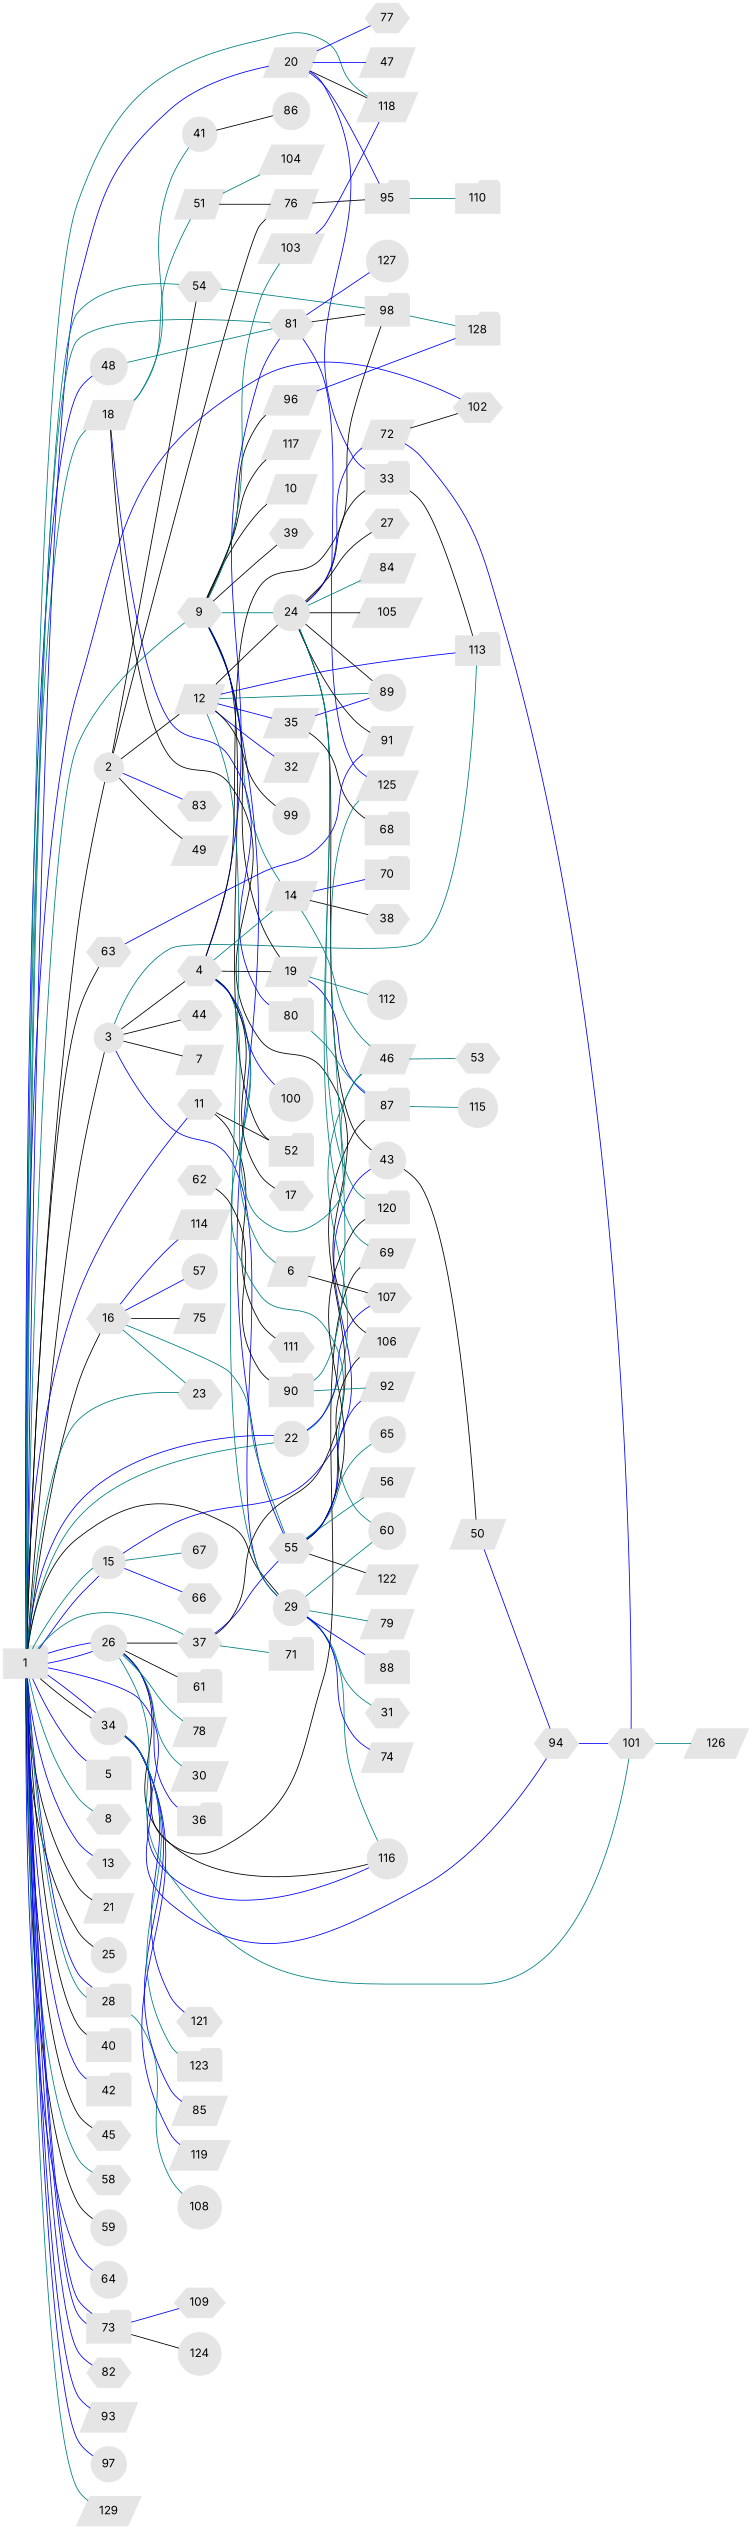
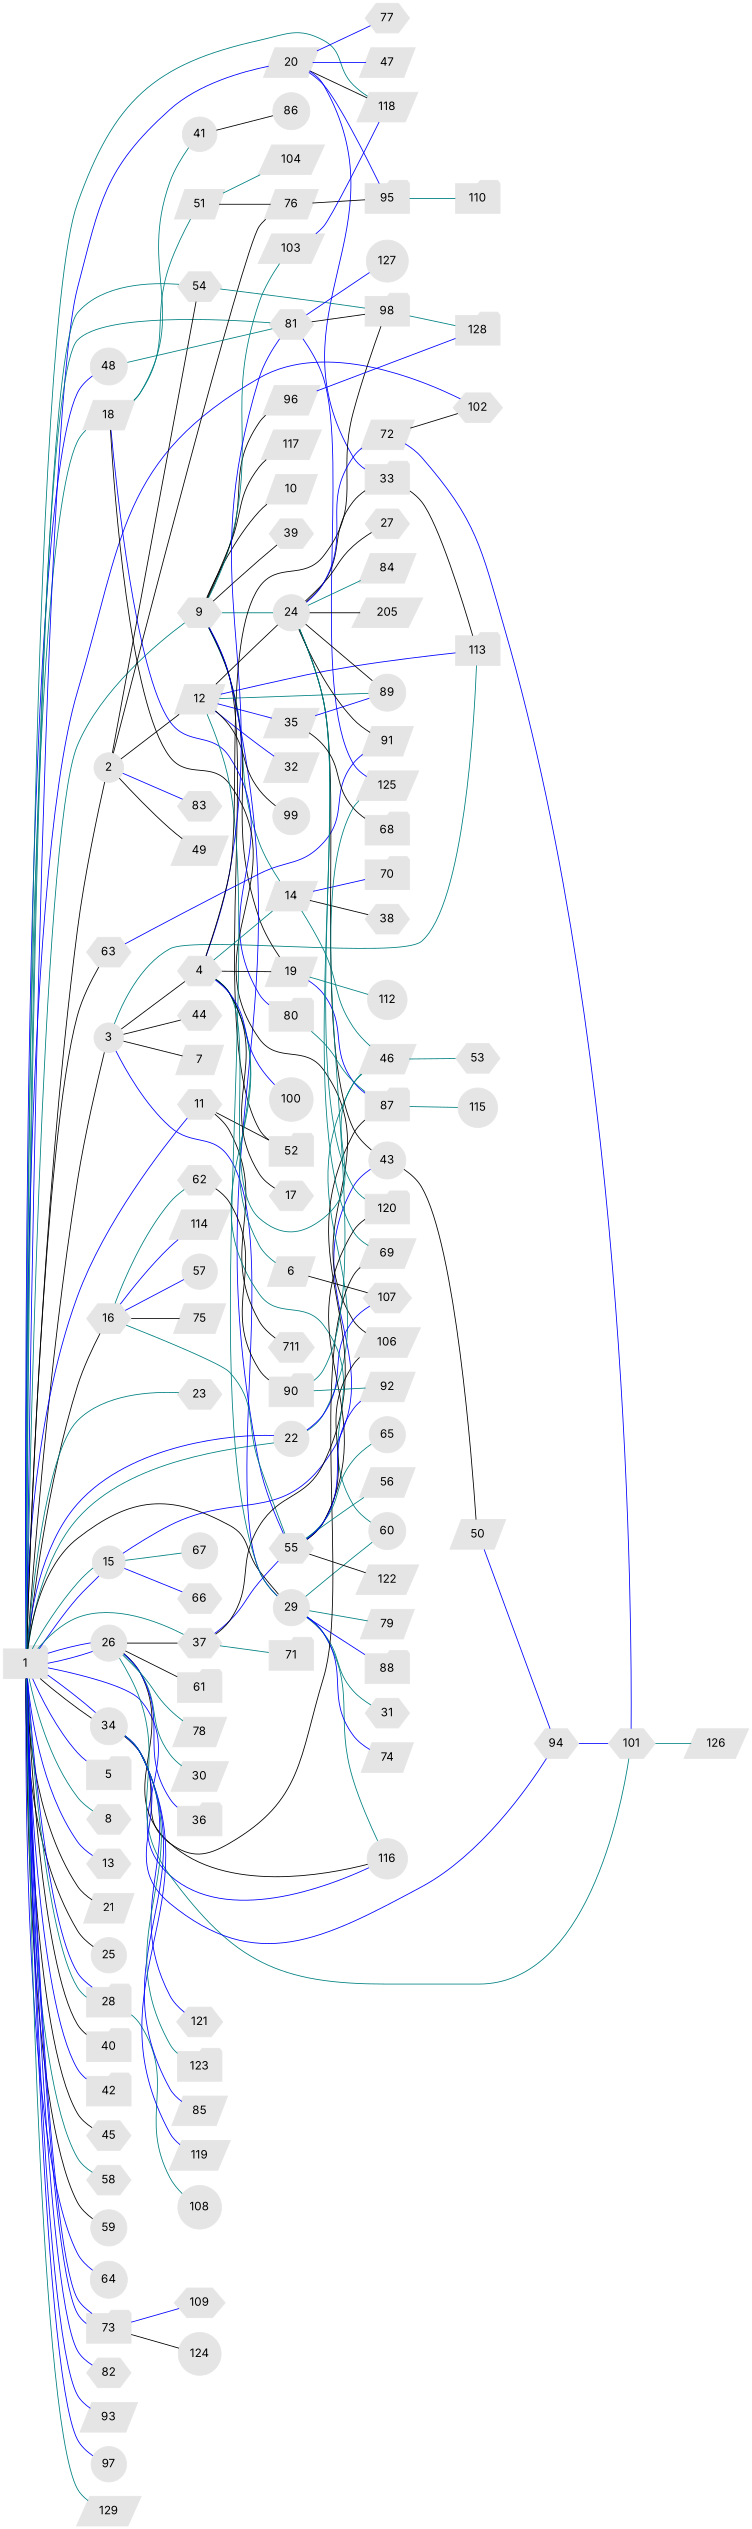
(387, 613) -> (387, 613)
(291, 1347) -> (291, 1347)
(154, 1356) -> (143, 1242)
